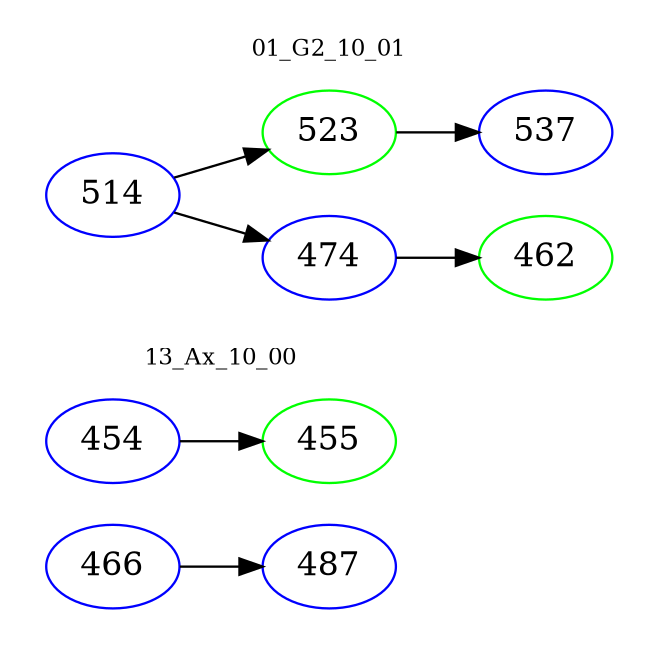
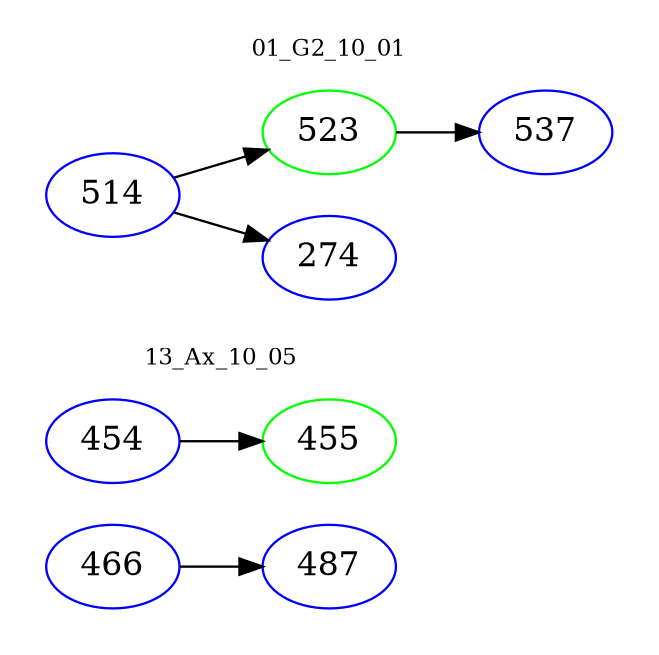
(329, 258) -> (329, 258)
(546, 258) -> none
(221, 359) -> (221, 359)
